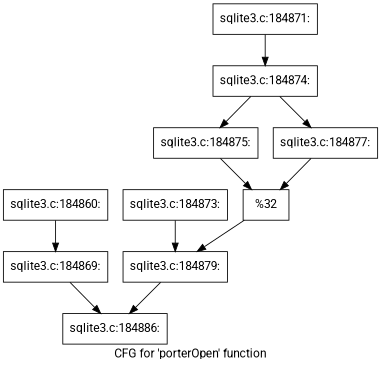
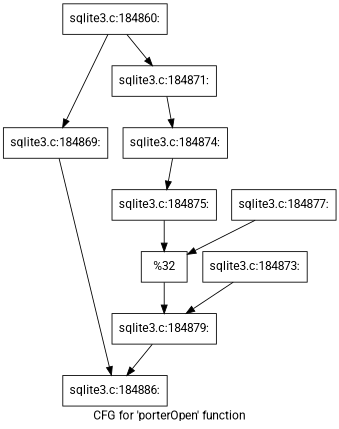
none -> (137, 47)
(292, 109) -> none
